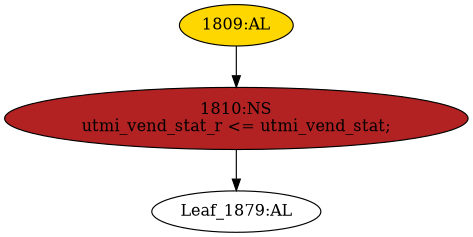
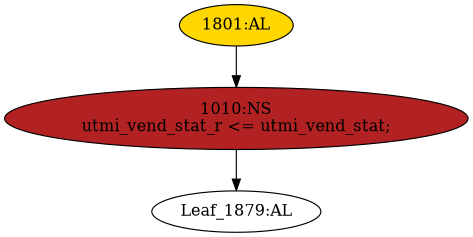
(236, 25) -> (236, 25)
(236, 118) -> (236, 118)
